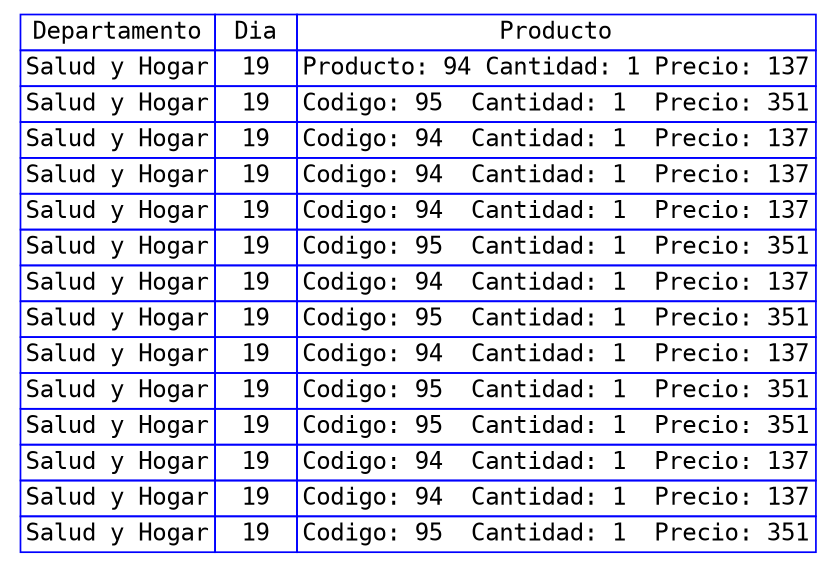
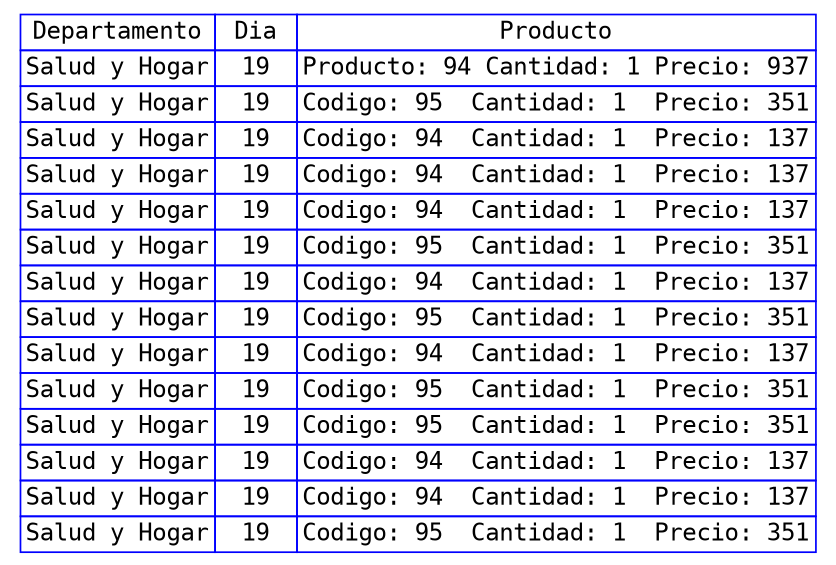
(556, 67) -> (556, 67)
